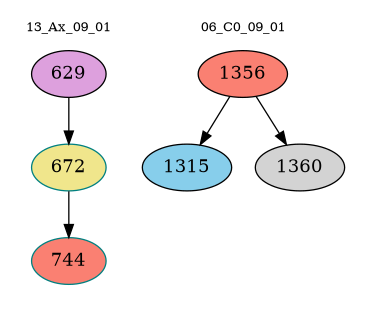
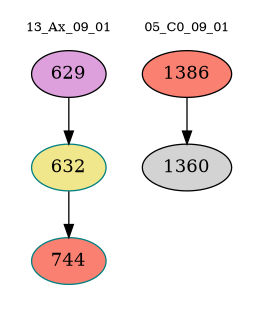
(243, 28) -> (187, 28)
(243, 74) -> (187, 74)
(69, 168) -> (69, 168)
(187, 168) -> none
